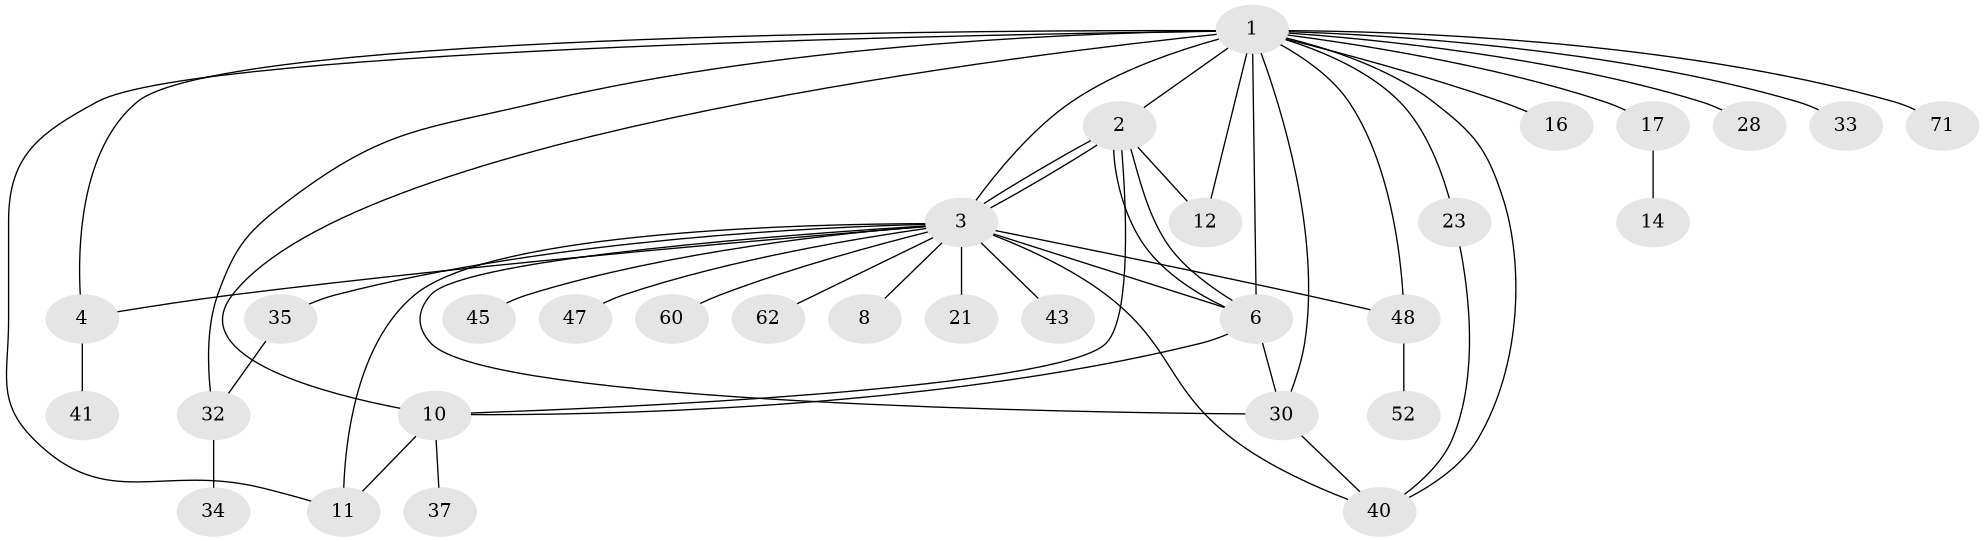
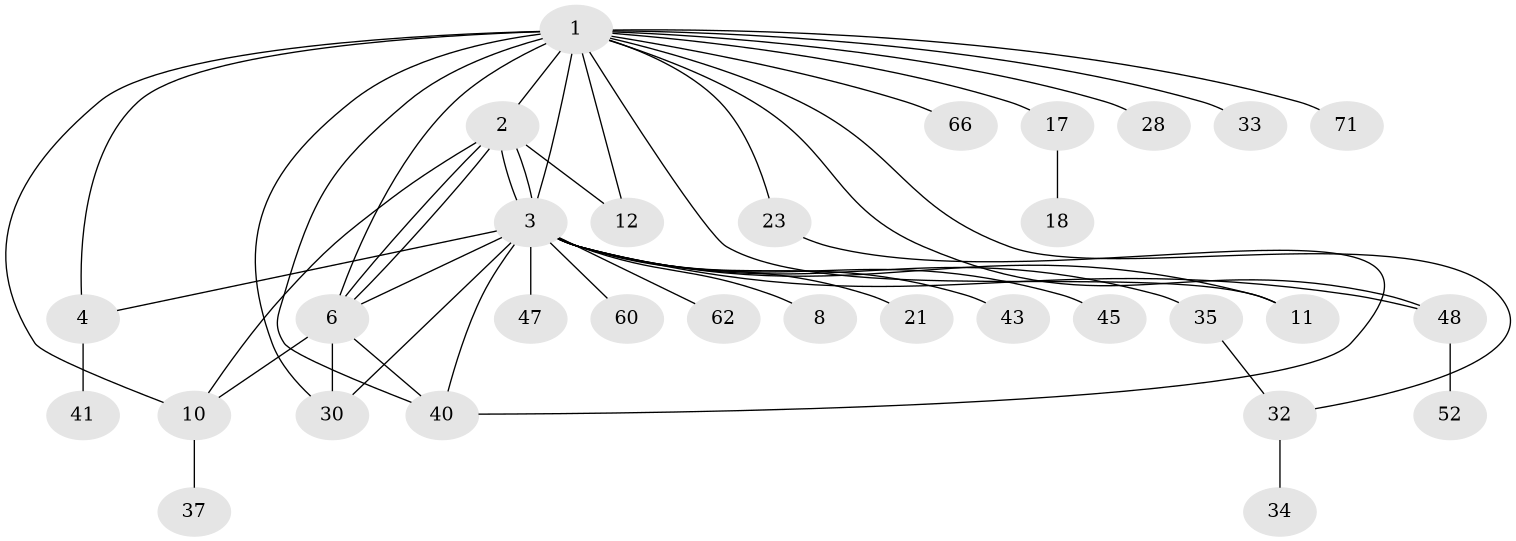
(1557, 126) -> (961, 126)
(1653, 222) -> (1057, 222)
(389, 464) -> none
(1331, 464) -> (391, 370)
